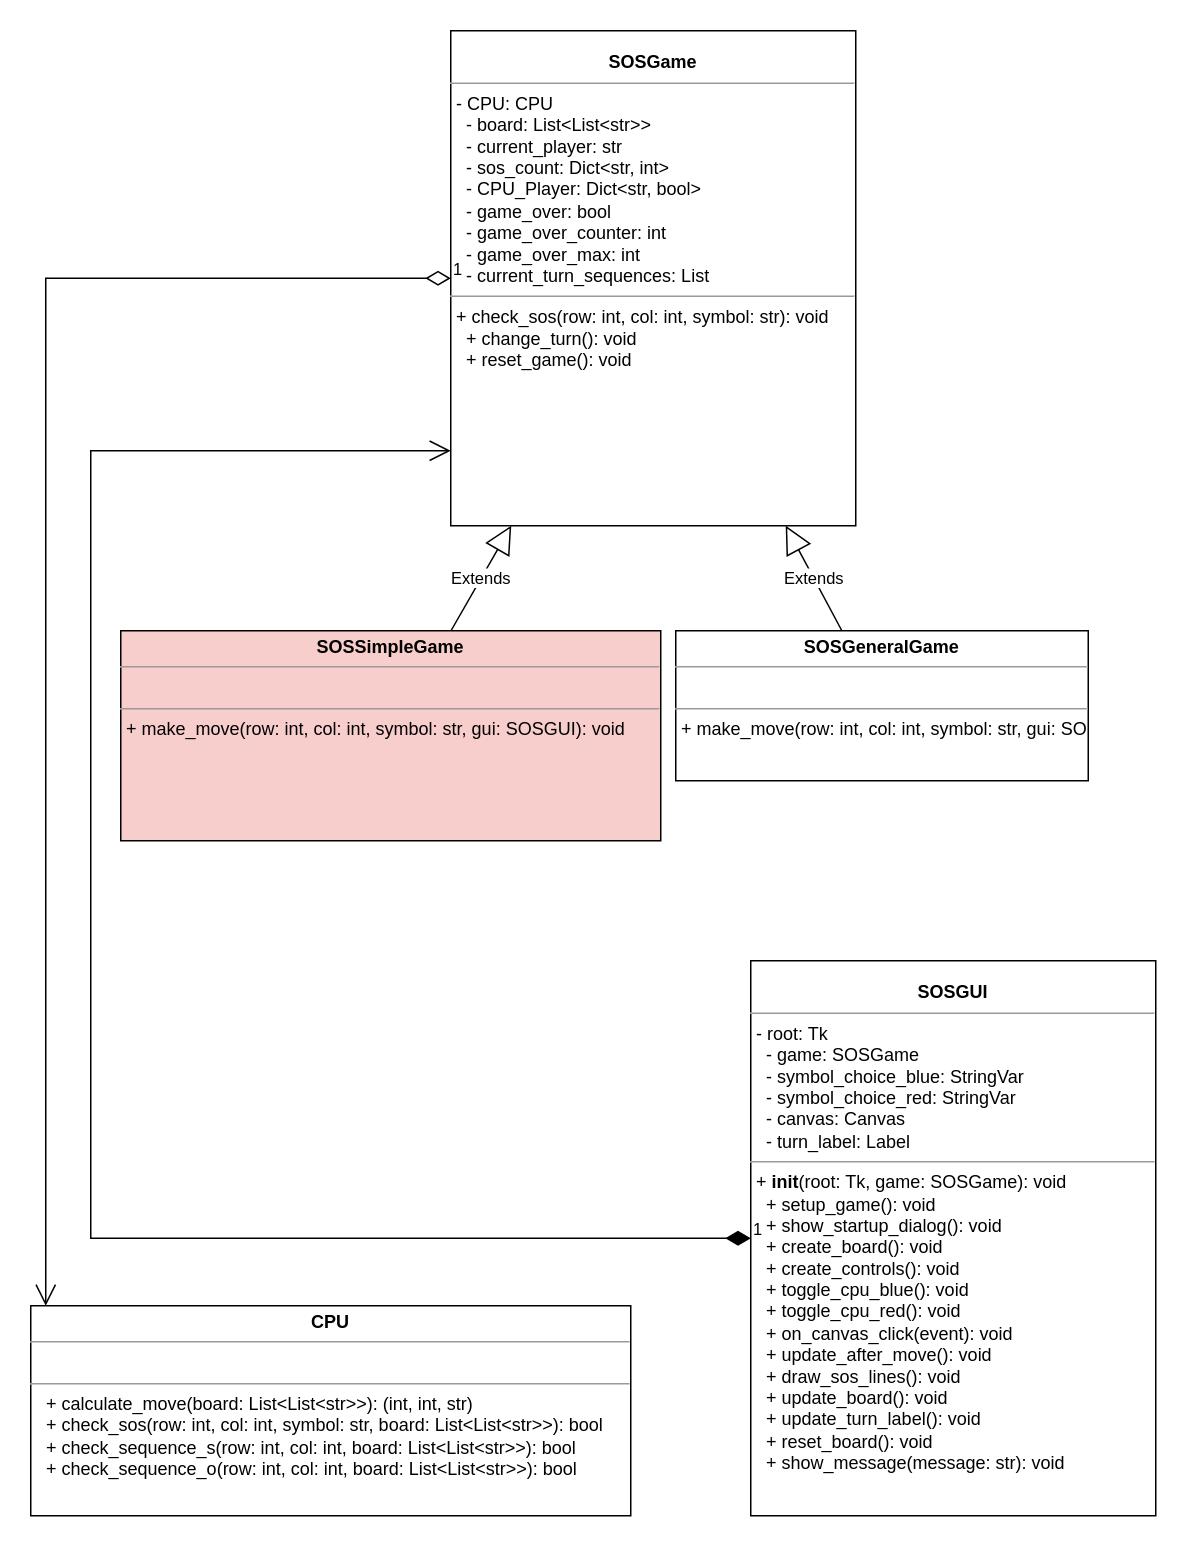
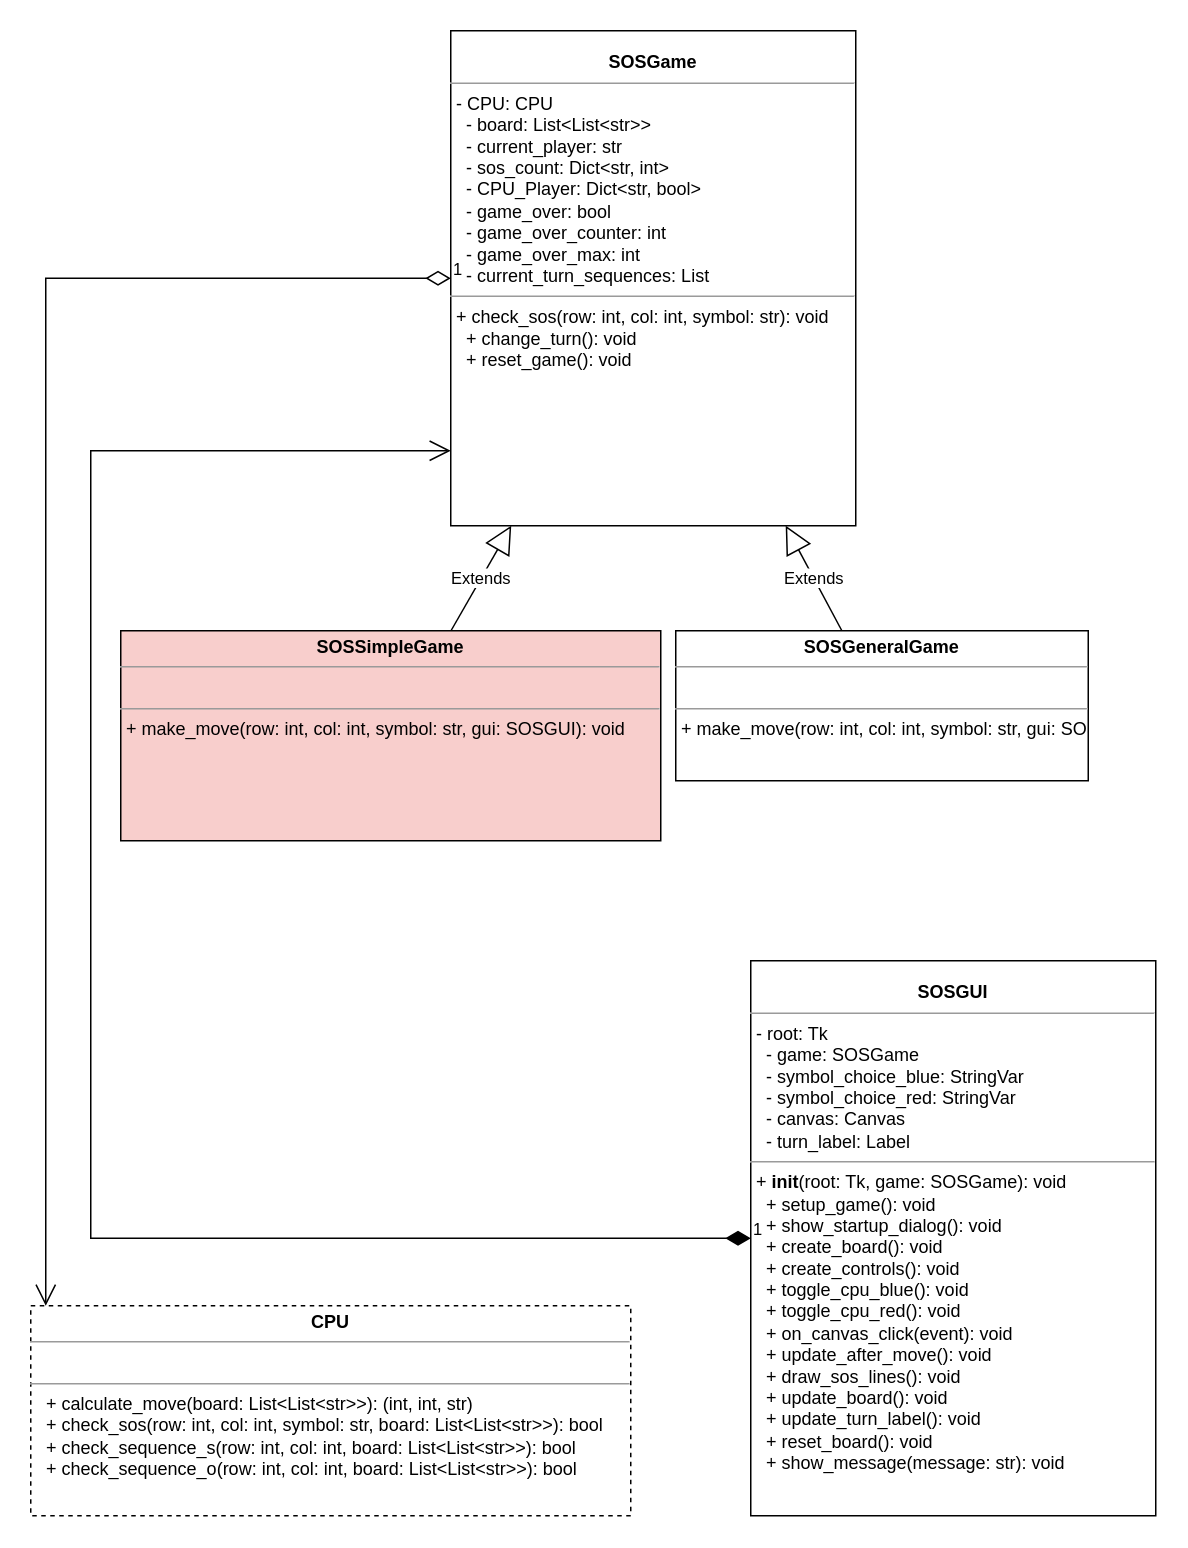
(331, 1411) -> (331, 1411)
